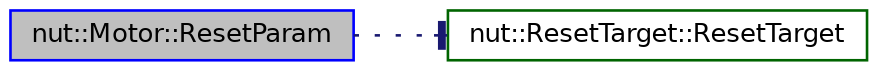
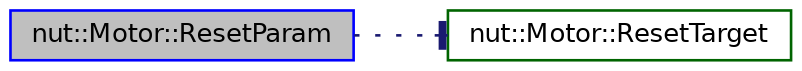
(657, 35) -> (619, 35)
